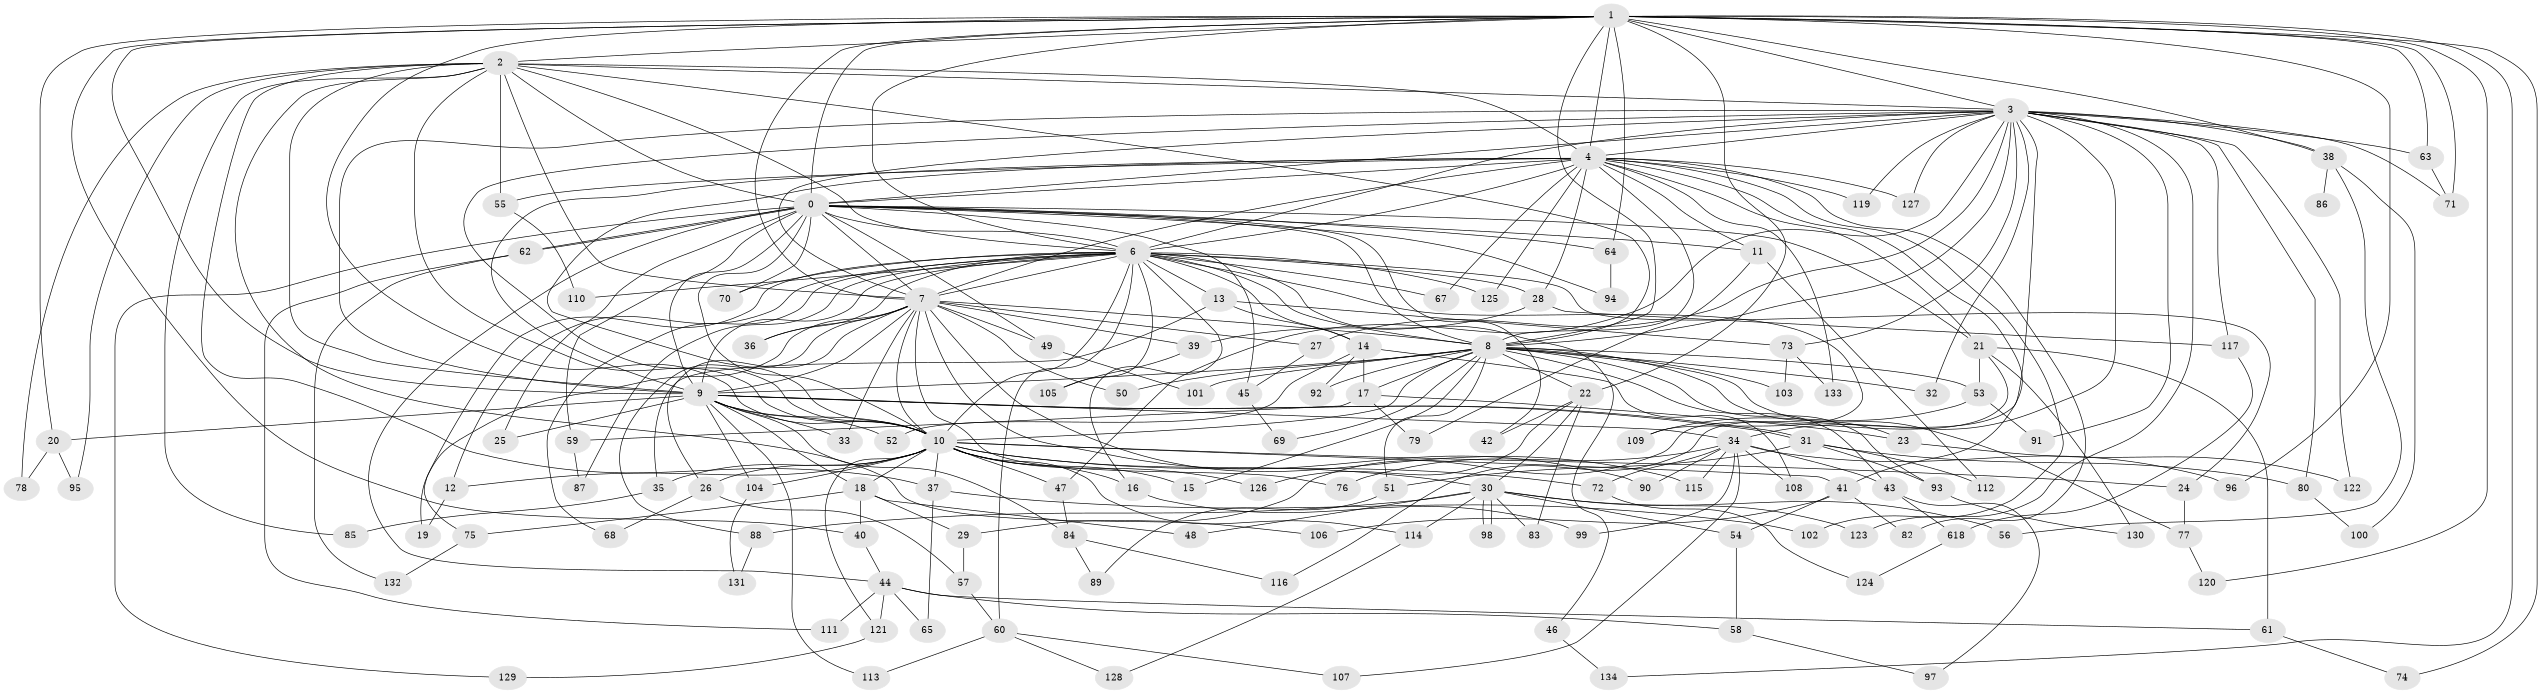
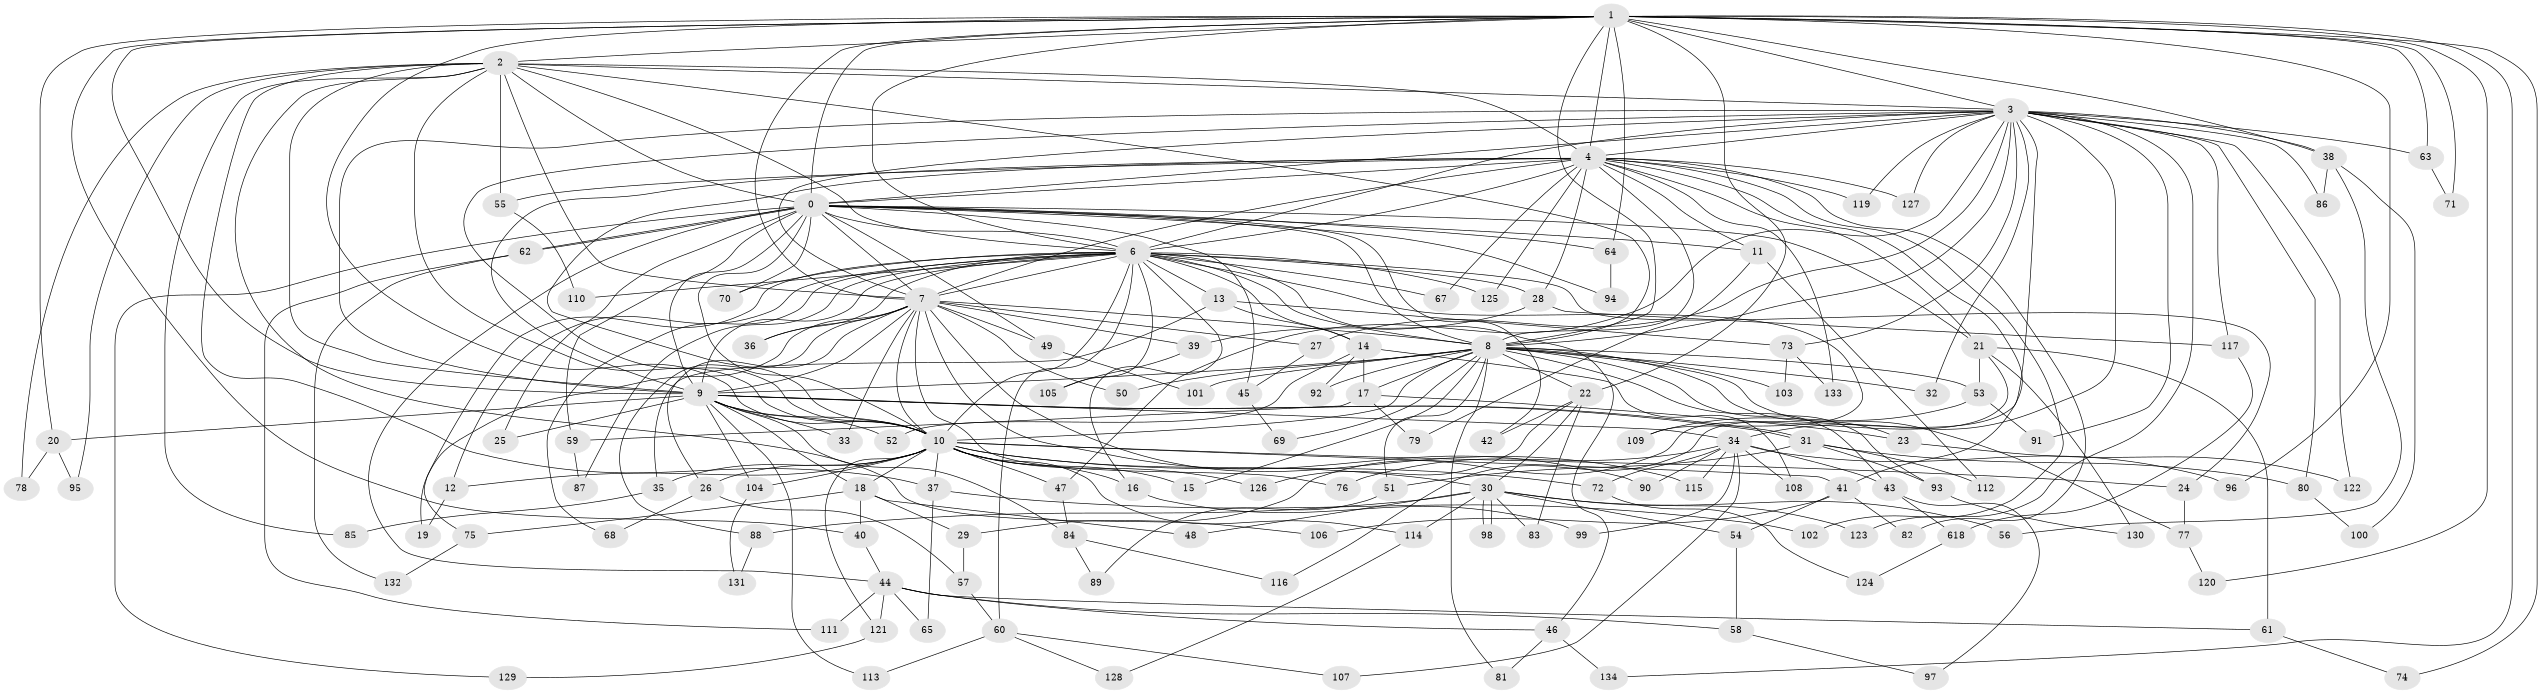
(2242, 127) -> (2185, 129)
none -> (1217, 620)
none -> (1502, 678)
